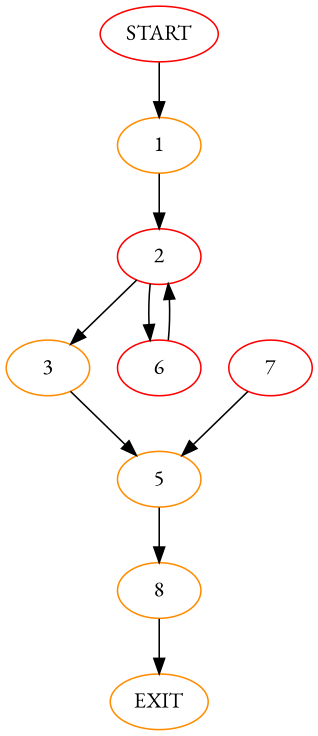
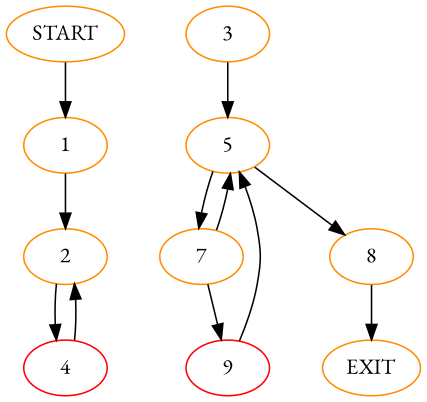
(159, 34) -> (65, 34)
none -> (207, 192)
(159, 257) -> (65, 257)
(109, 307) -> none
(159, 368) -> (65, 368)
none -> (228, 368)
(271, 368) -> (201, 257)
